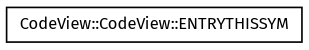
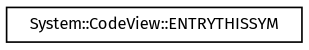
(154, 25) -> (154, 25)
